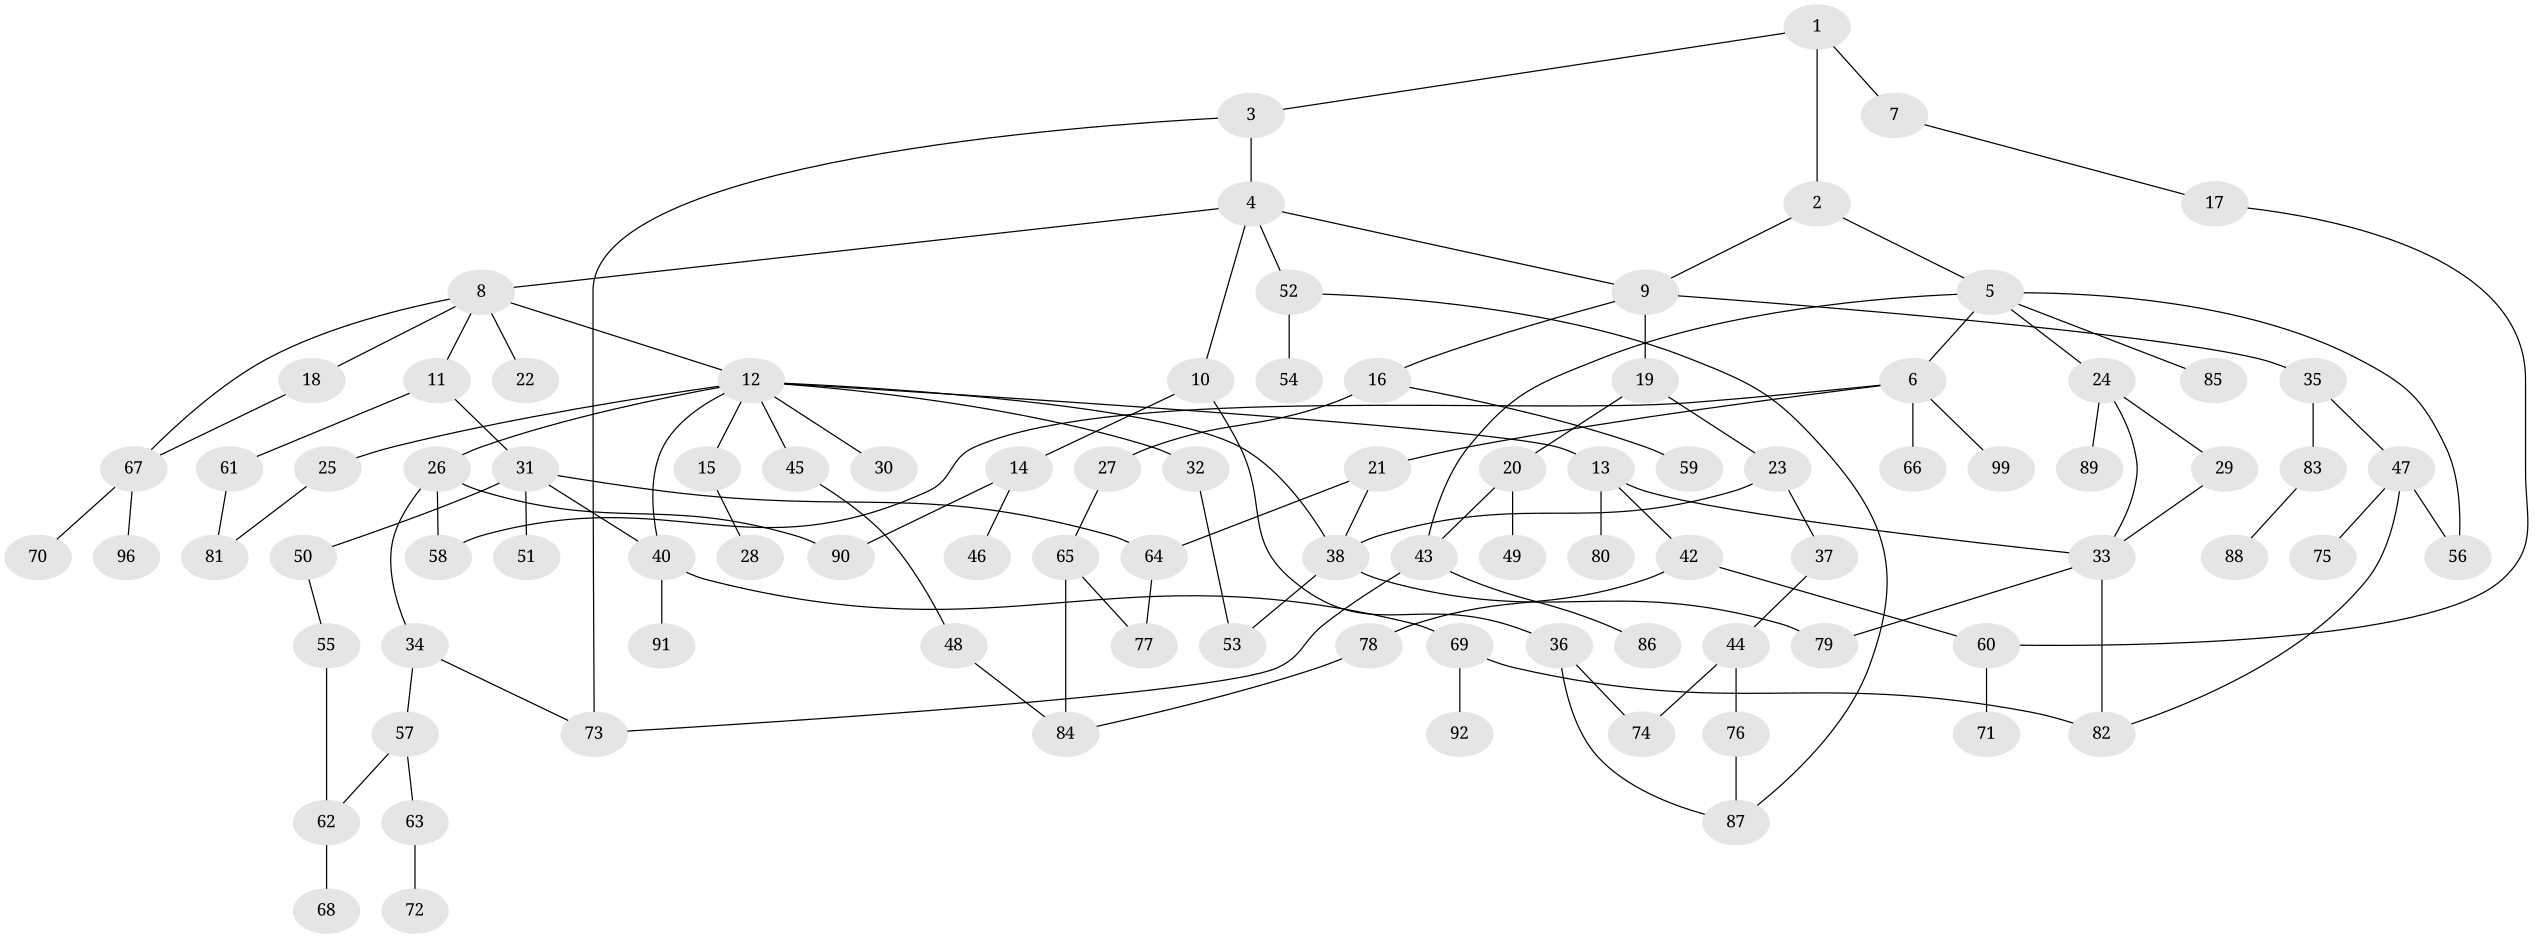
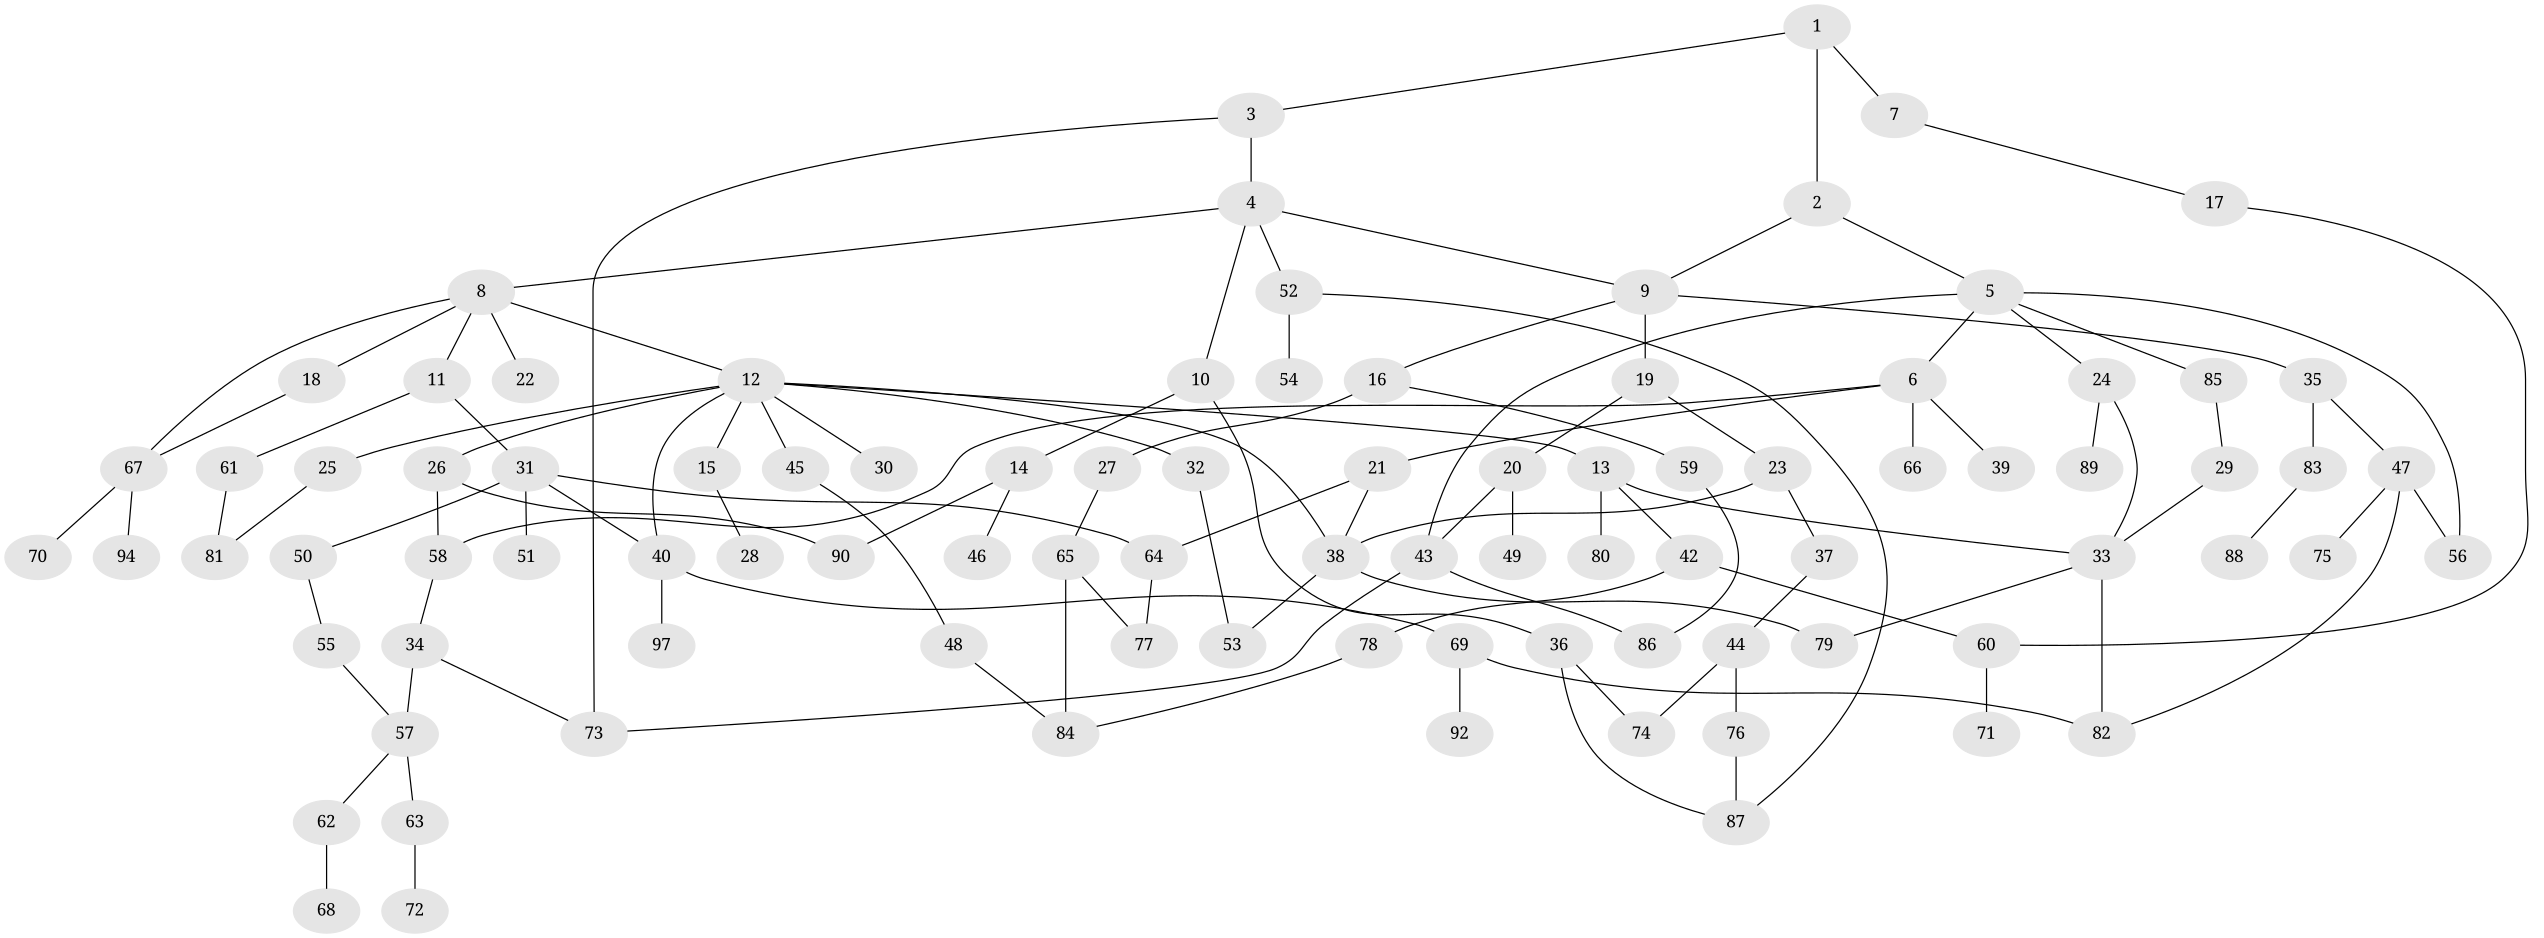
(2163, 425) -> (2219, 425)
(2001, 469) -> (2001, 469)
(391, 554) -> (427, 602)
(126, 557) -> (126, 557)
none -> (1738, 561)
(662, 646) -> (662, 646)
(327, 734) -> (366, 690)
